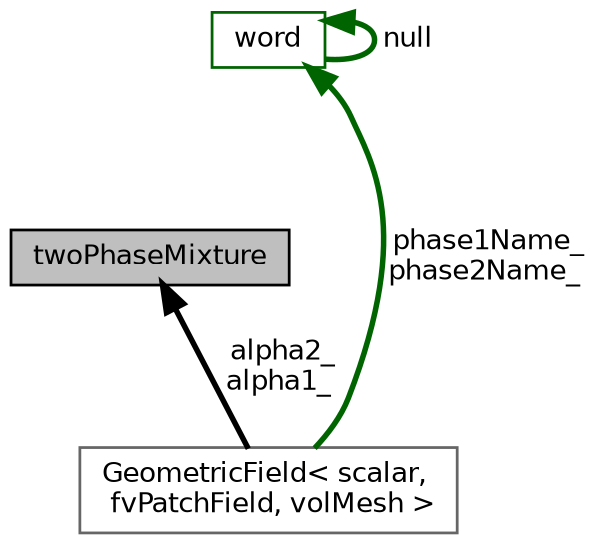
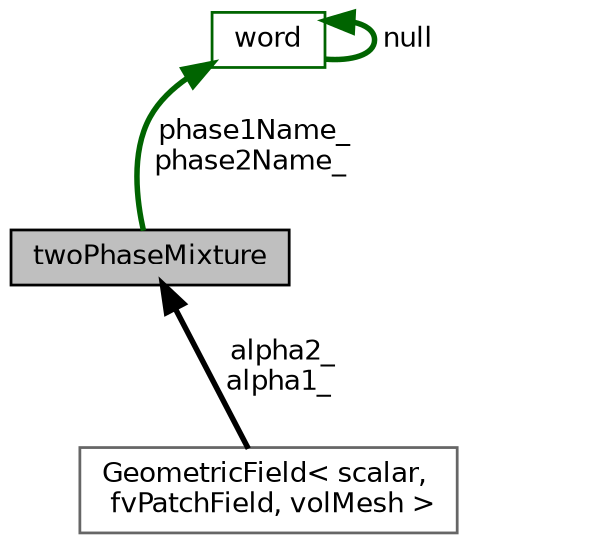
(381, 268) -> (140, 146)
